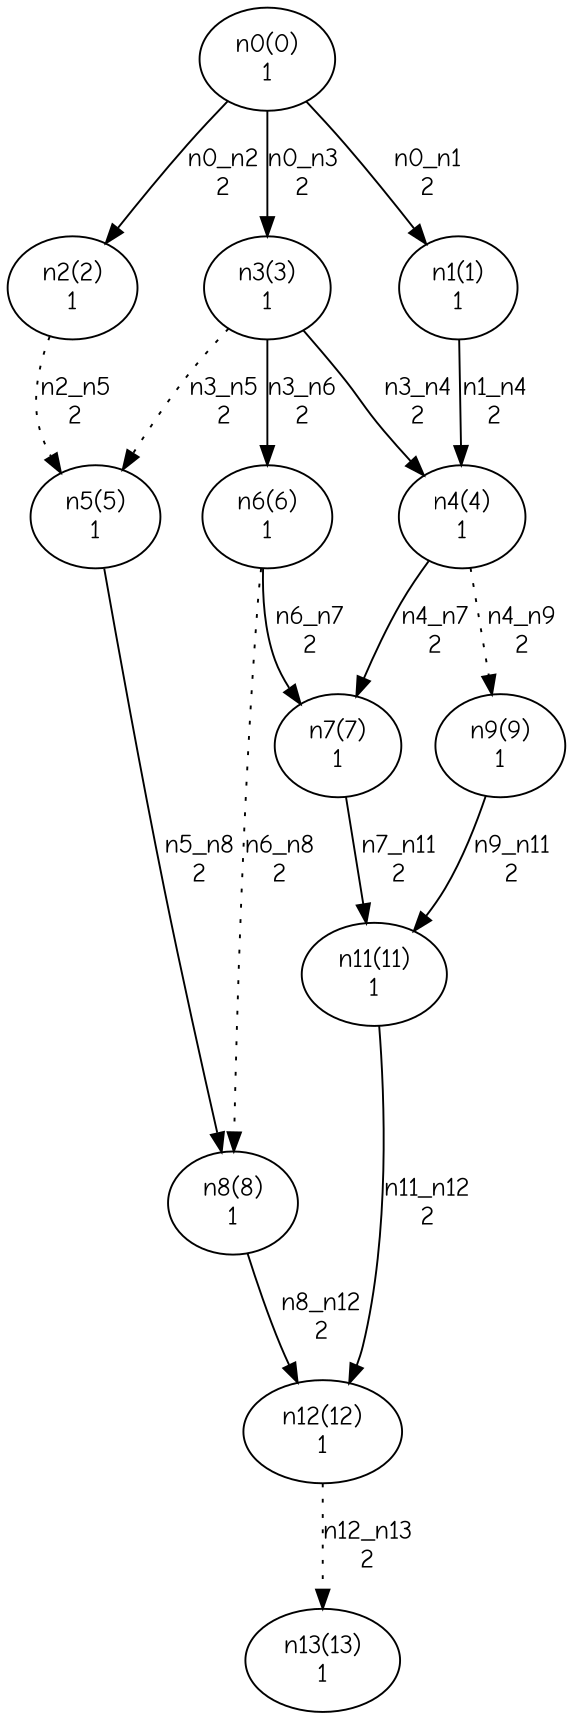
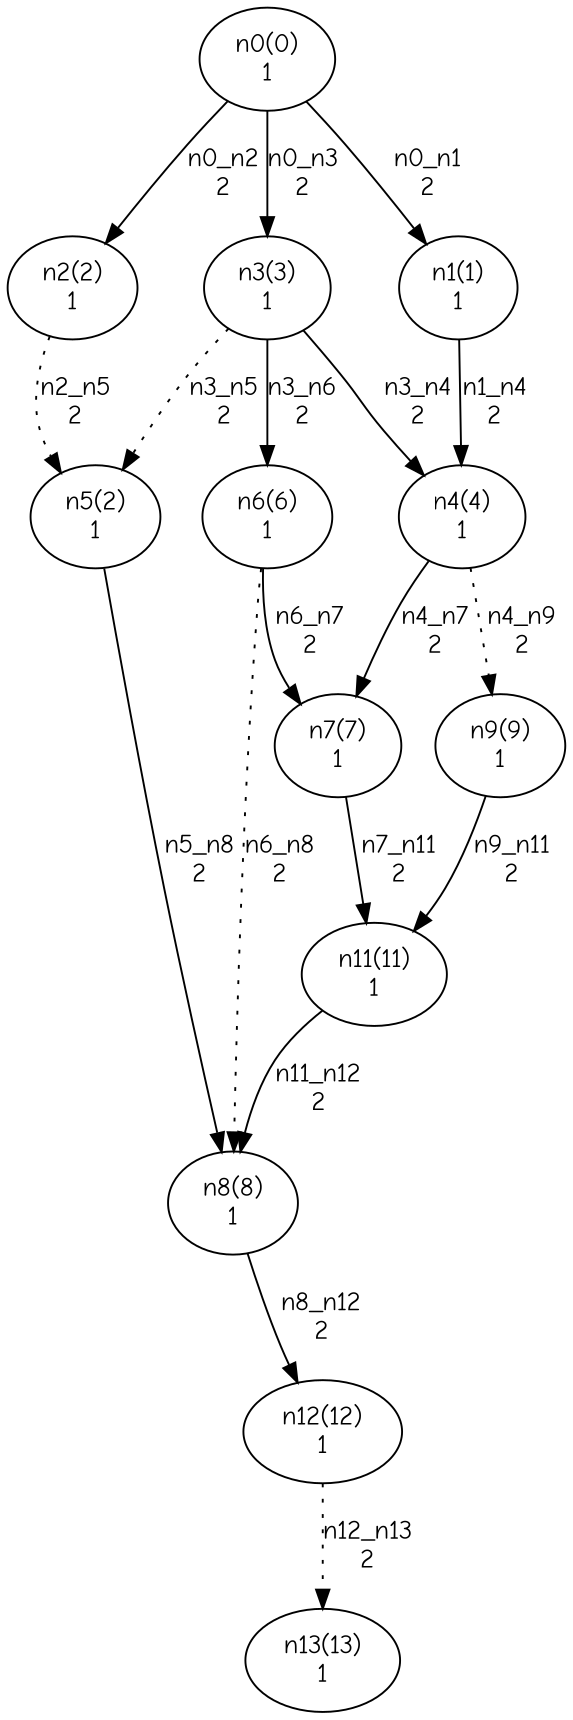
(95, 517) -> (95, 517)
(382, 1197) -> (272, 1065)
